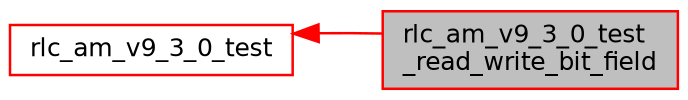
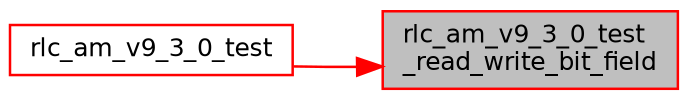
(351, 33) -> (325, 67)
